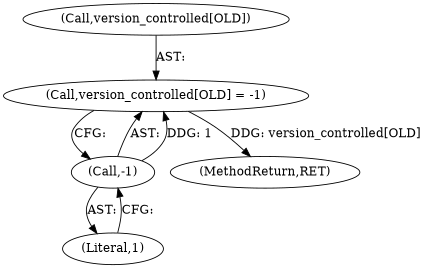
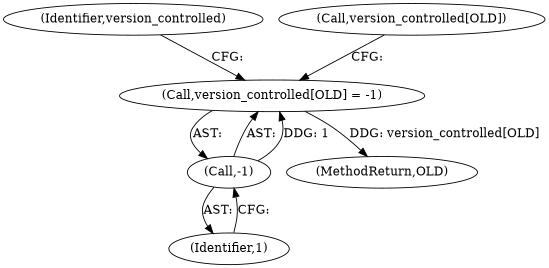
none -> (133, 19)
(173, 58) -> (369, 58)
(92, 134) -> (210, 134)
(265, 172) -> (382, 172)
(113, 249) -> (229, 249)
